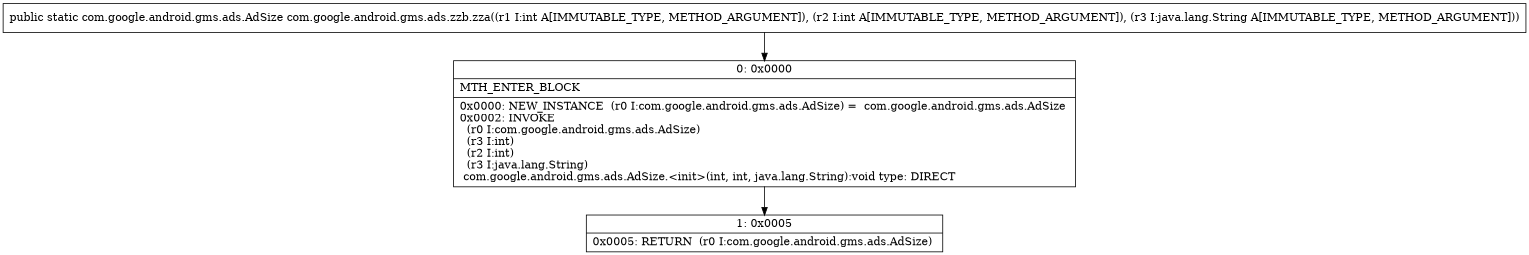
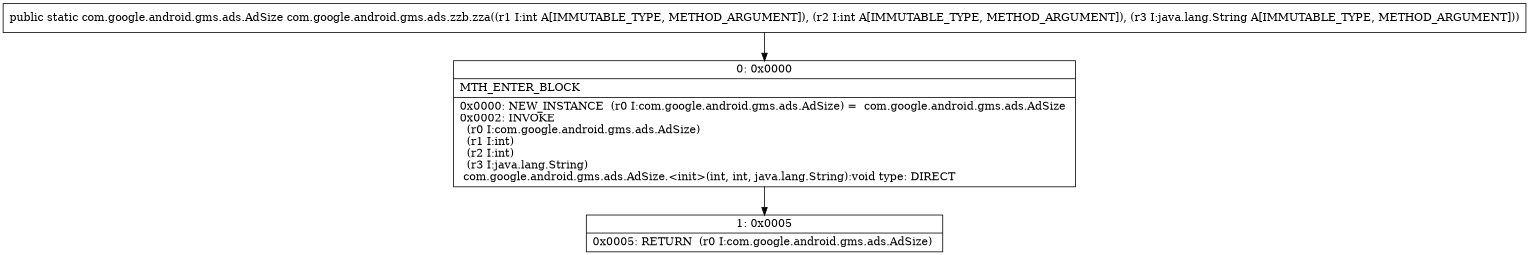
(487, 142) -> (487, 142)
